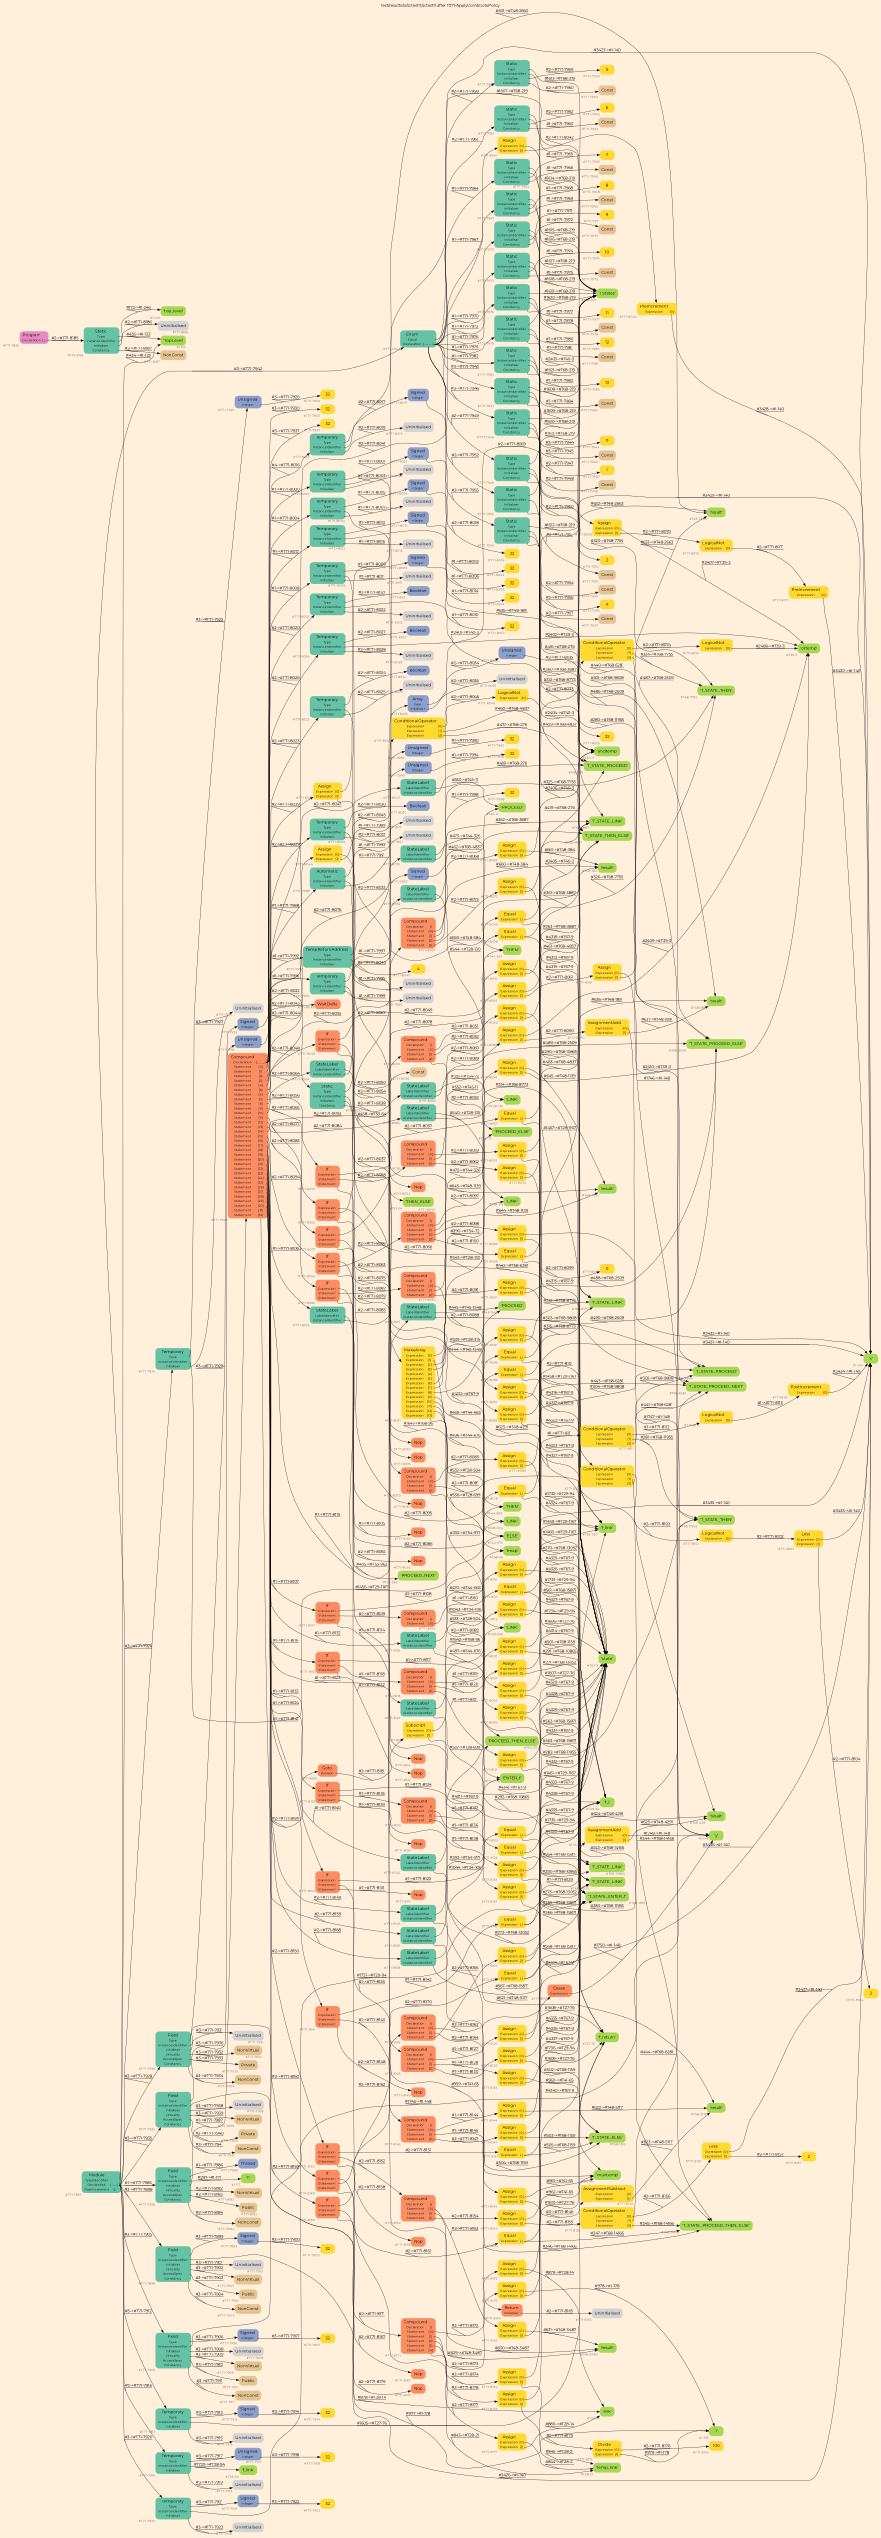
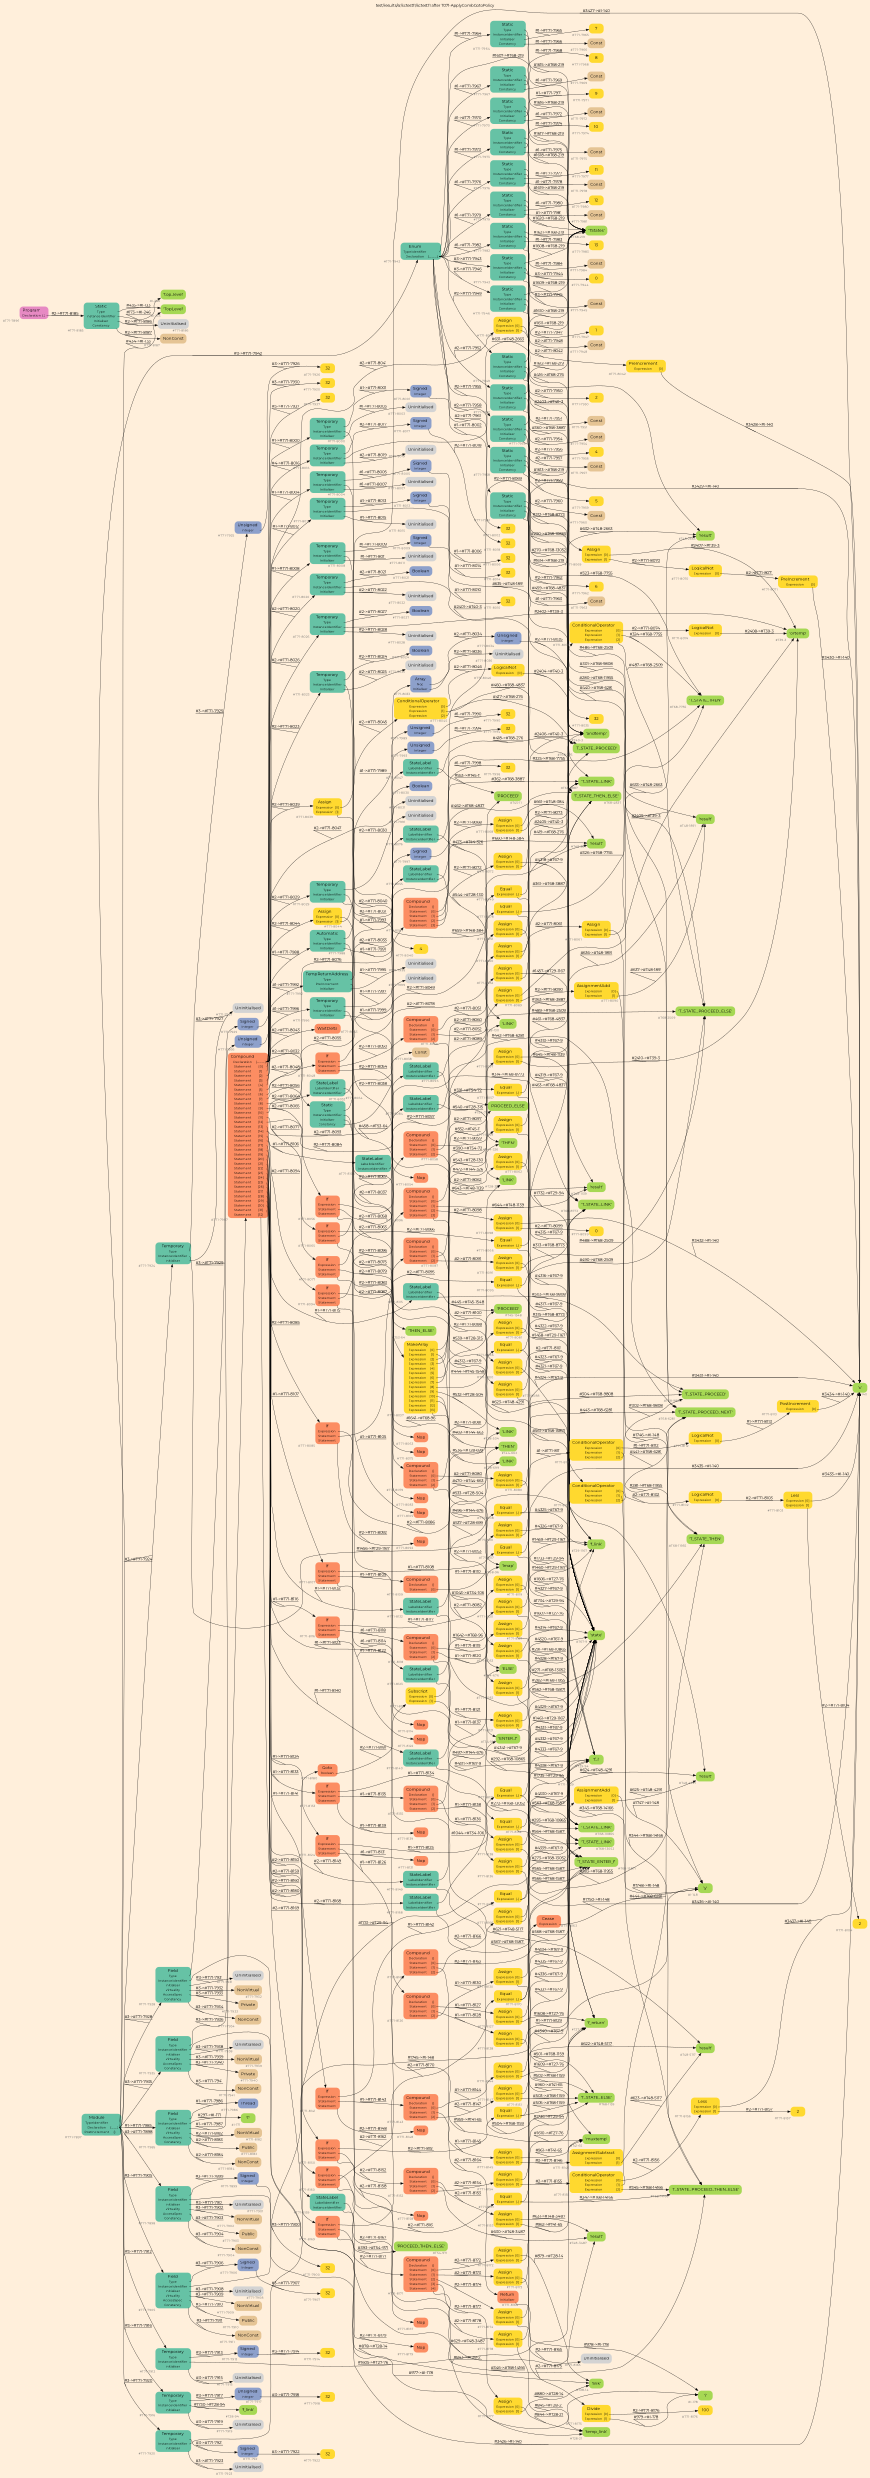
(412, 339) -> (415, 252)
(418, 704) -> (420, 684)
(327, 960) -> (327, 984)
(474, 1569) -> none
(418, 1576) -> none
